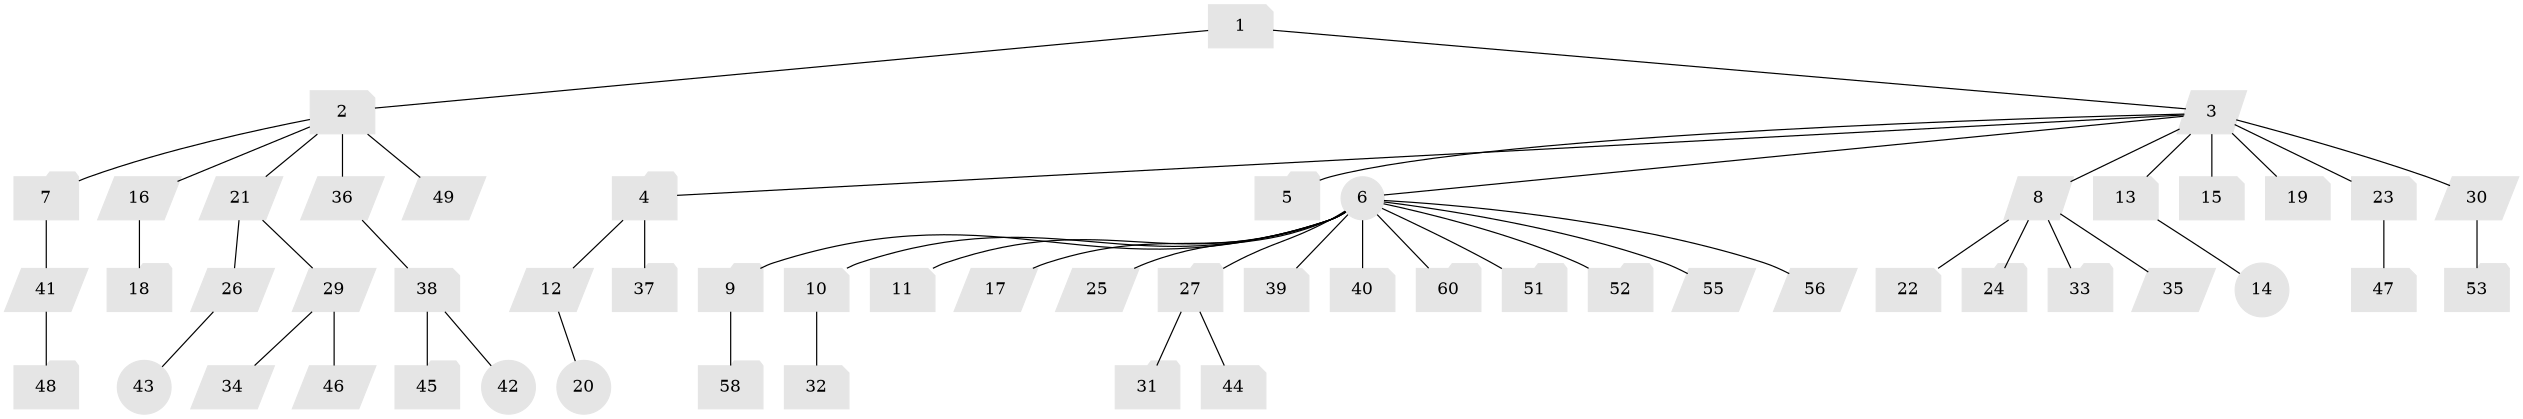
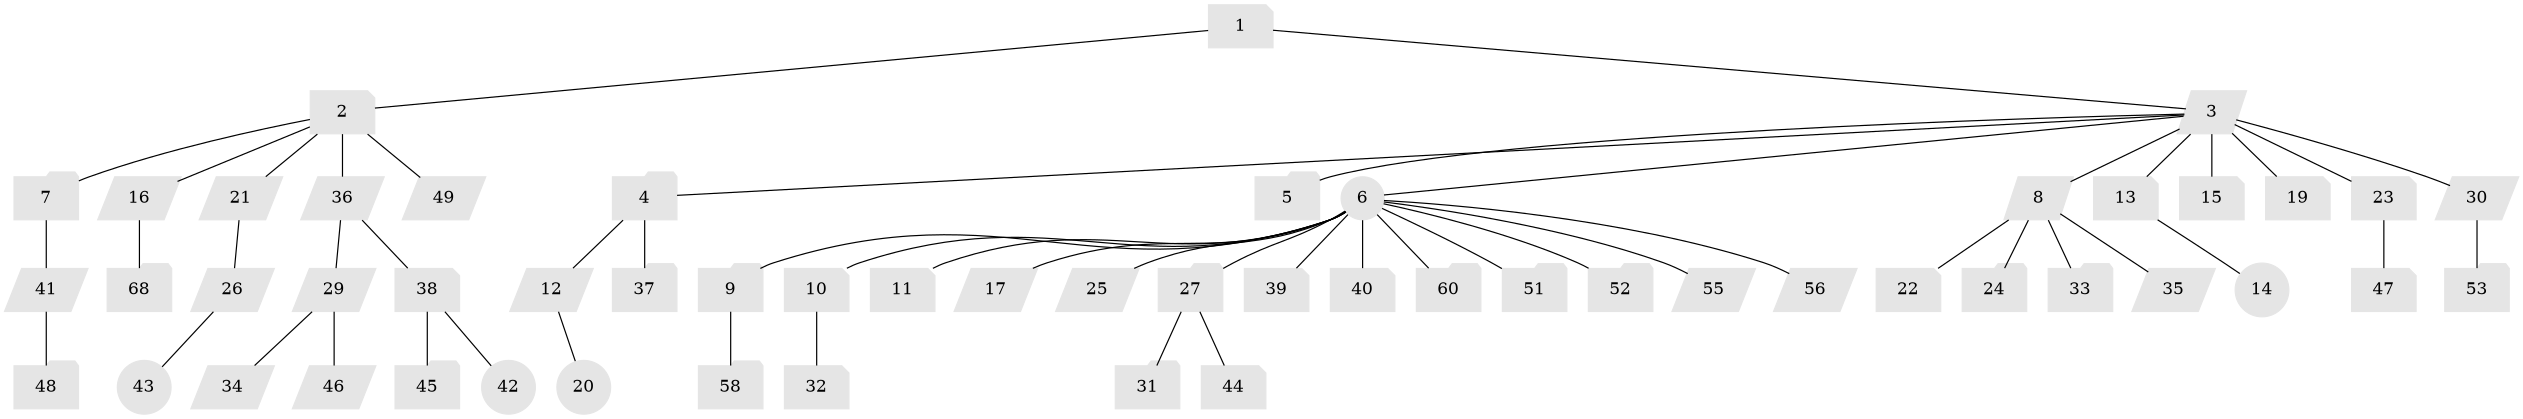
(288, 244) -> (338, 244)
(139, 290) -> (139, 290)
